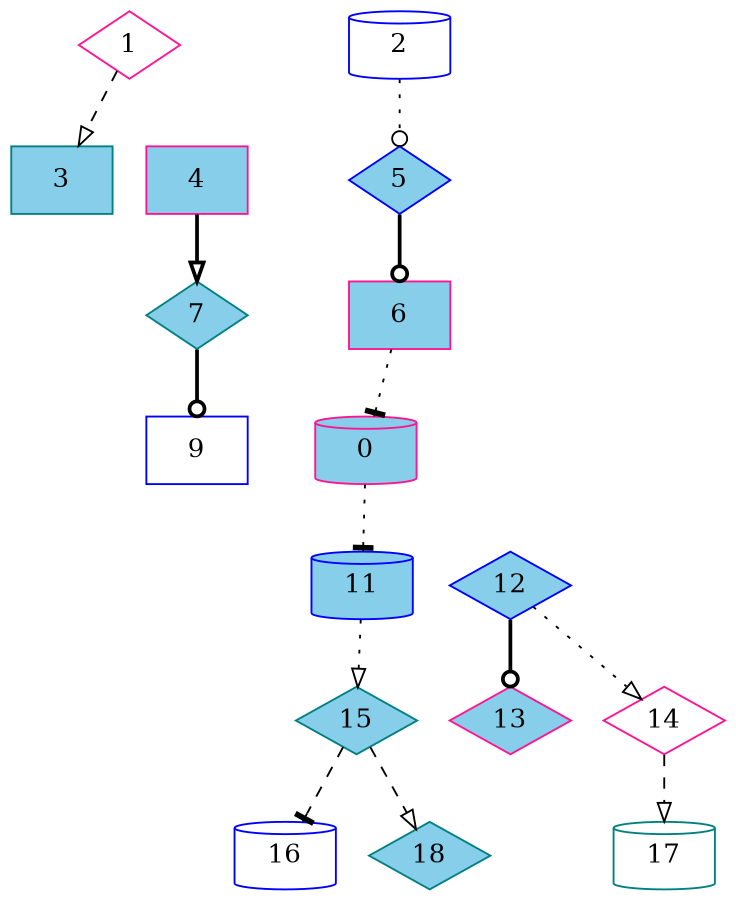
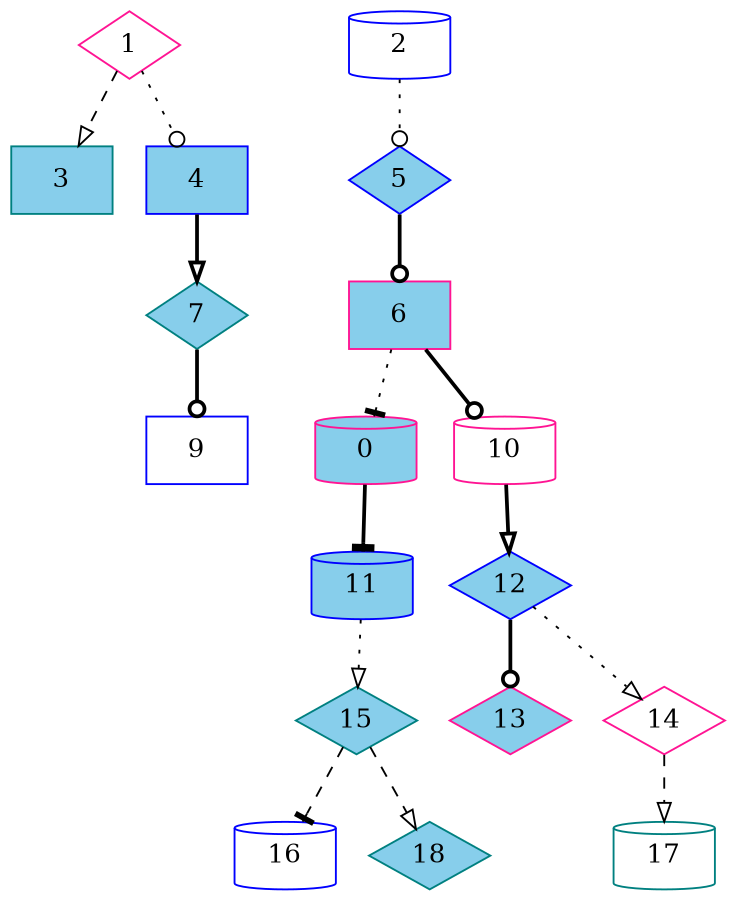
none -> (158, 102)
(197, 180) -> (197, 180)
none -> (505, 450)
(364, 513) -> (364, 513)
